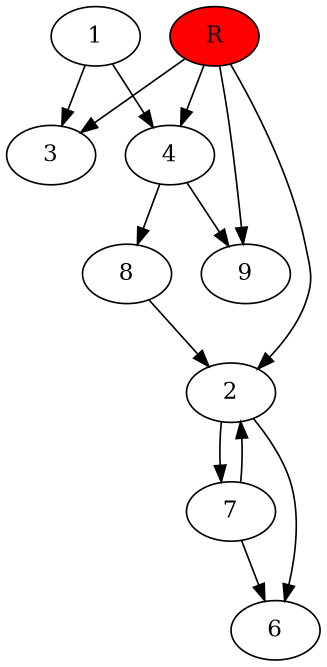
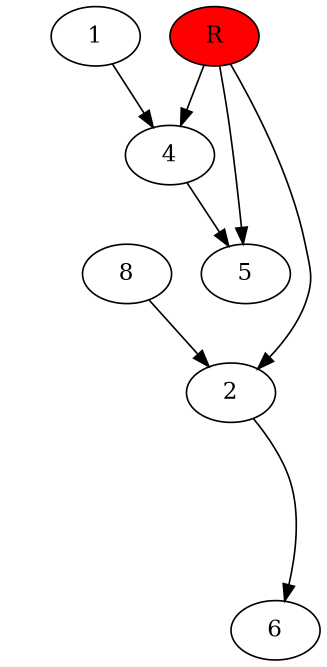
(51, 155) -> none
(151, 206) -> none
(246, 274) -> (246, 274)
(231, 512) -> none
